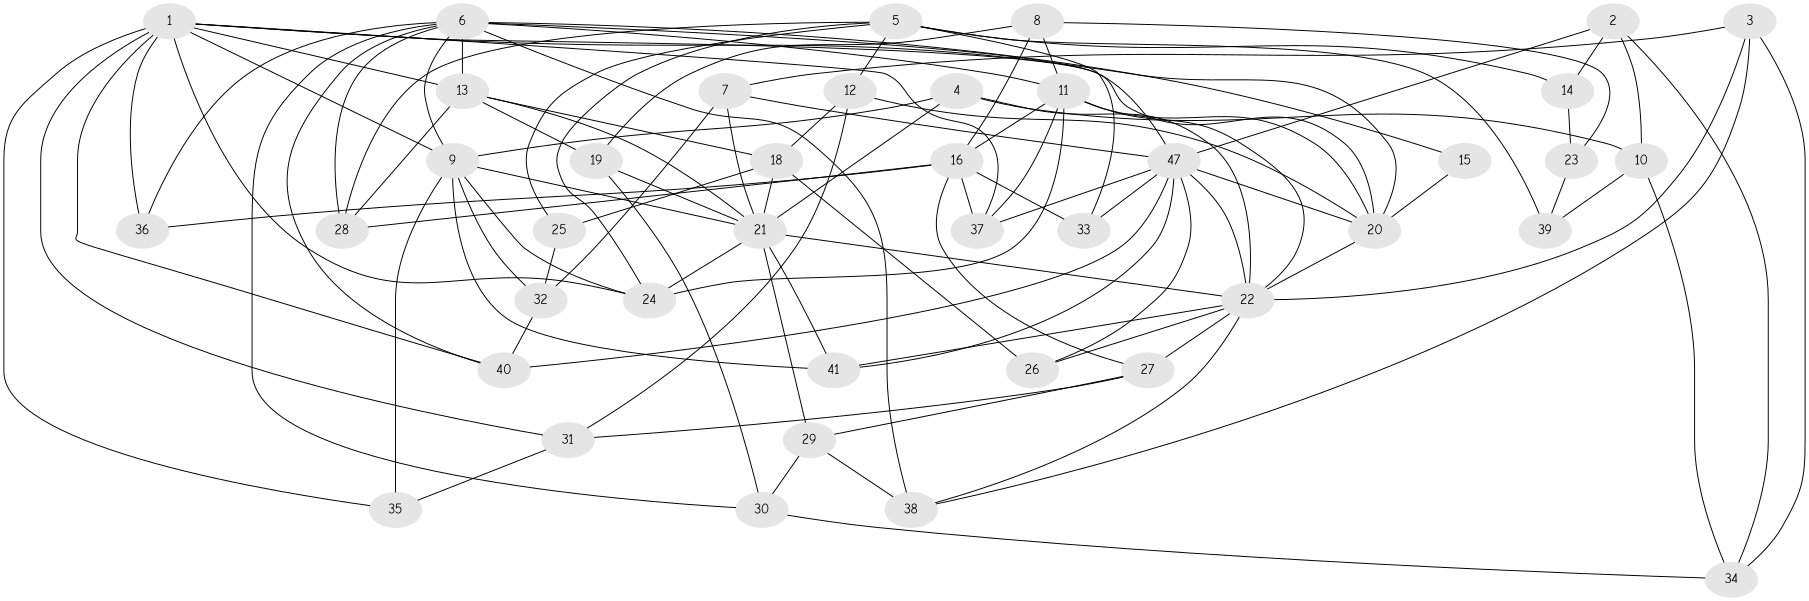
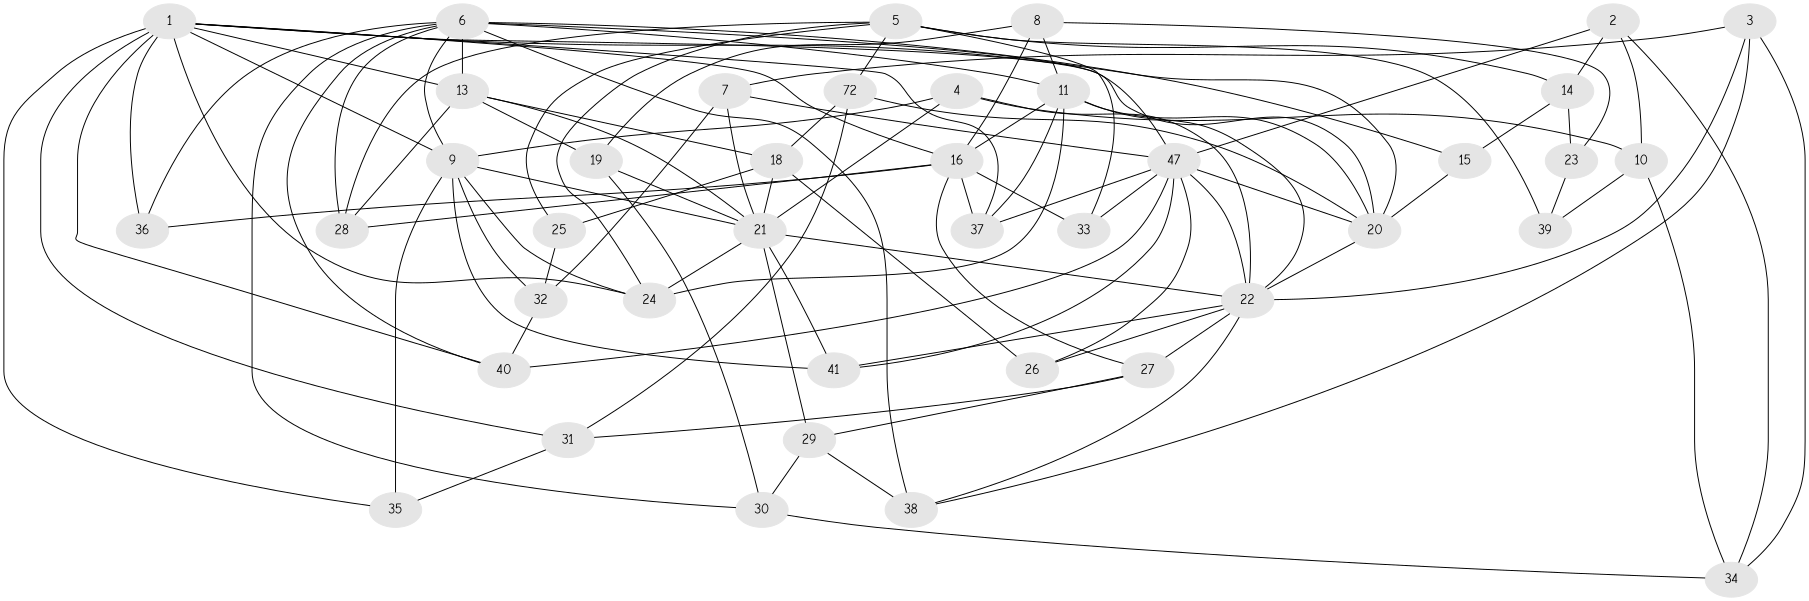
none -> (725, 67)
(850, 91) -> (850, 91)
none -> (1510, 130)
